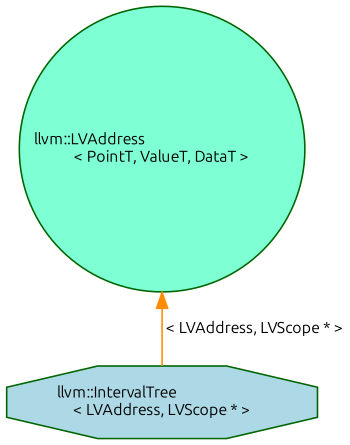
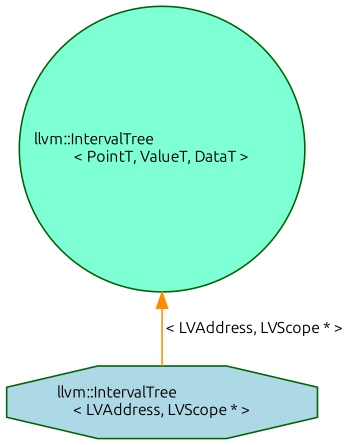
(162, 149) -> (162, 149)
